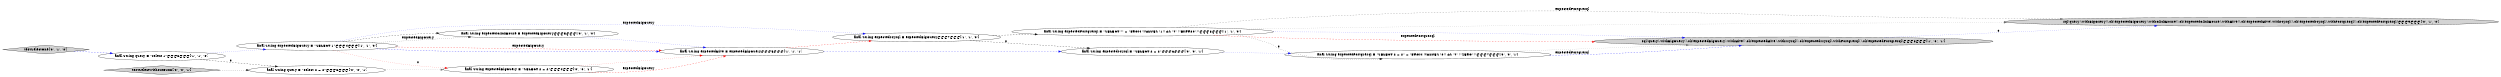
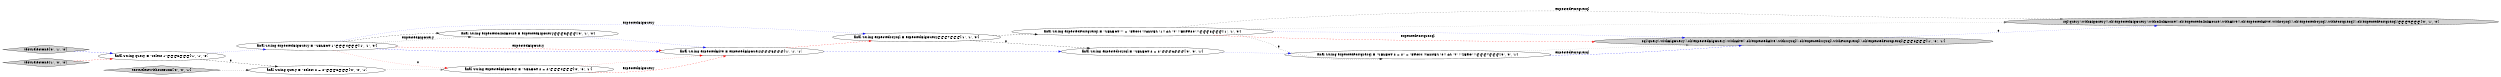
none -> (46, 63)
